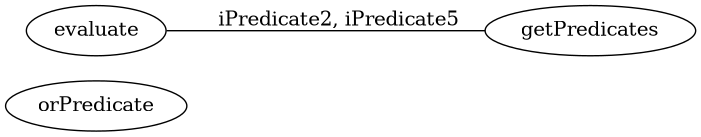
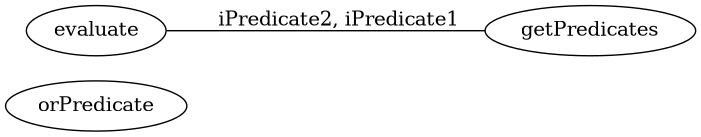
(336, 20) -> (336, 20)
